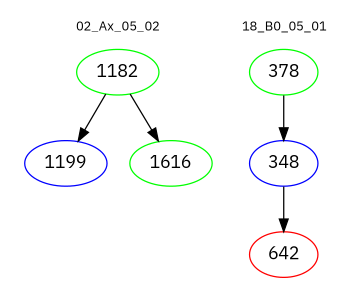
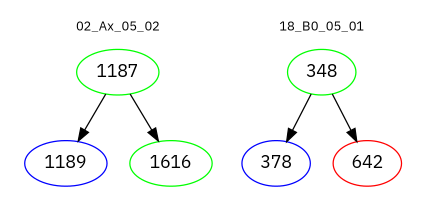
(118, 72) -> (118, 72)
(284, 72) -> (276, 163)
(284, 112) -> (302, 112)
(66, 163) -> (66, 163)
(284, 163) -> (322, 72)
